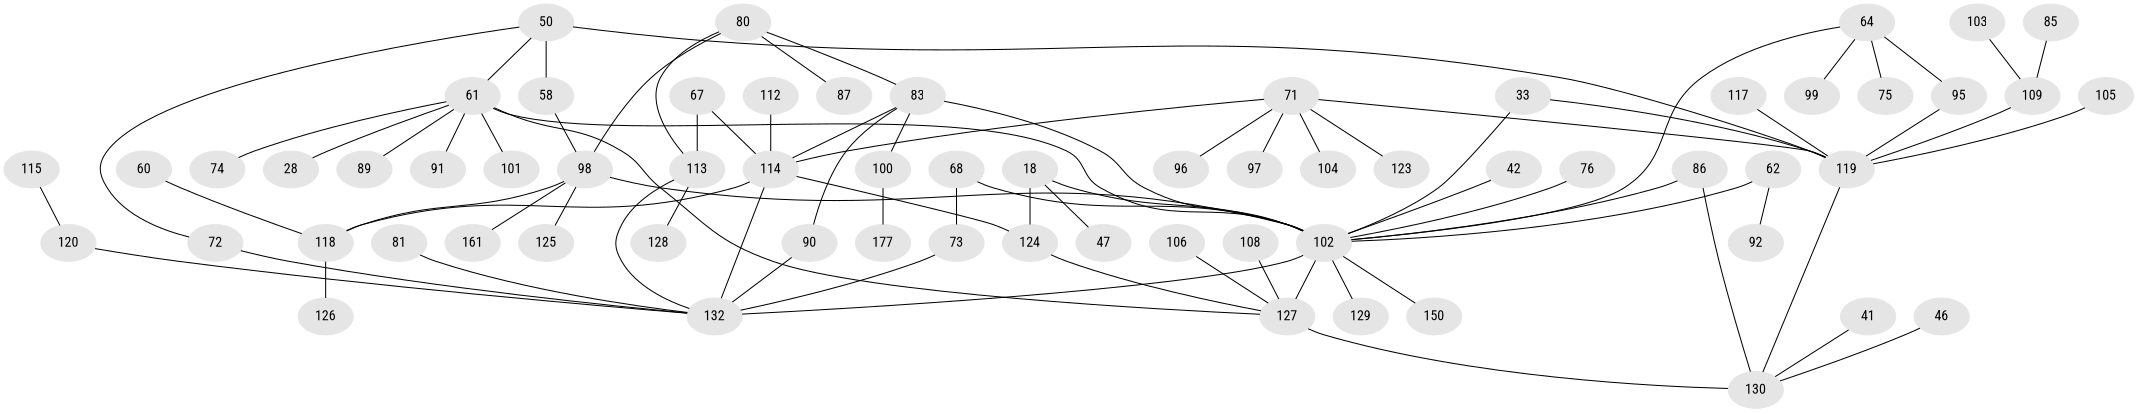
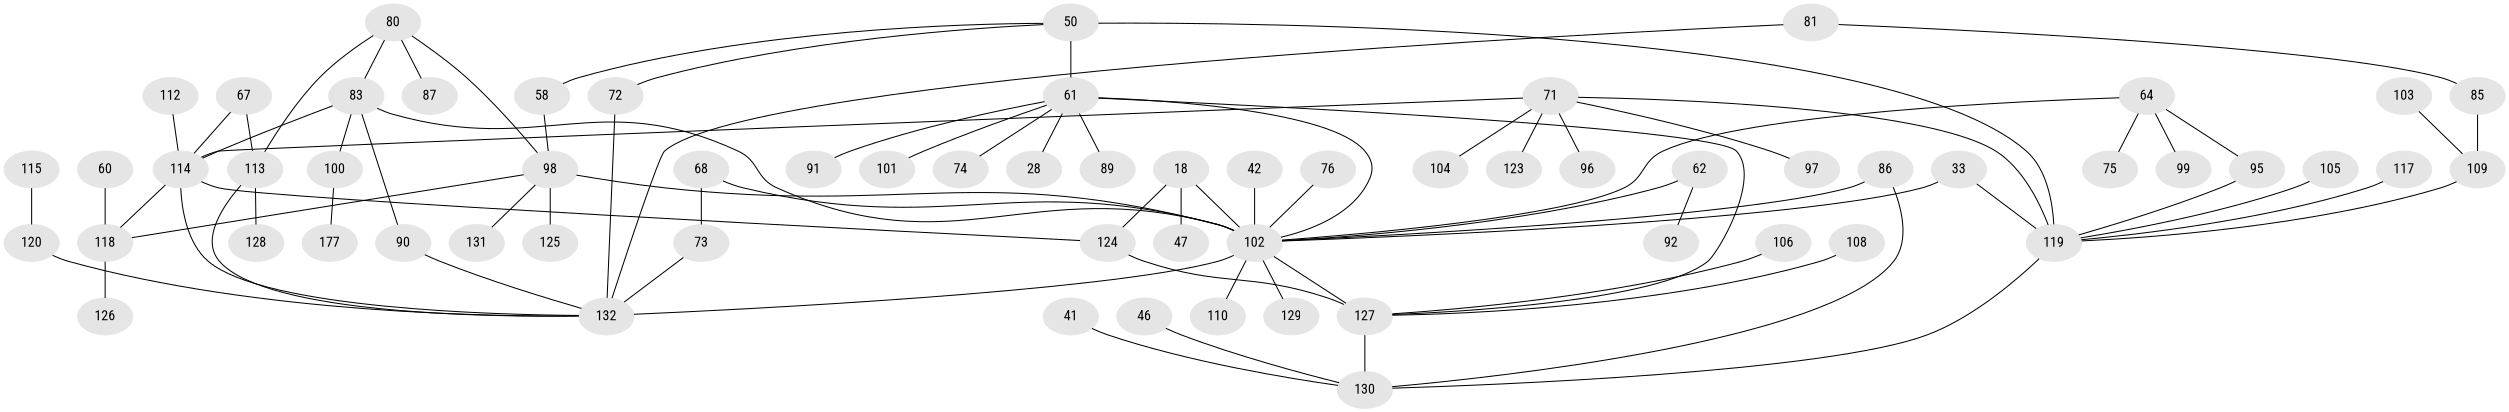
none -> (2149, 42)
(473, 243) -> (477, 243)
(1434, 316) -> (1218, 316)
